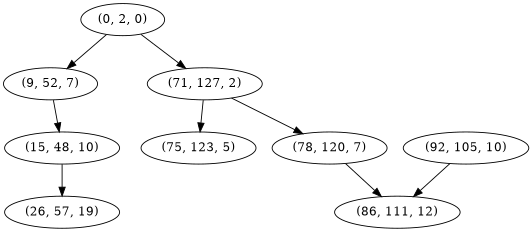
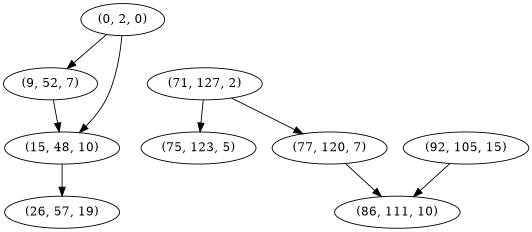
(160, 49) -> (112, 85)
(330, 148) -> (330, 148)
(466, 148) -> (466, 148)
(397, 212) -> (397, 212)
